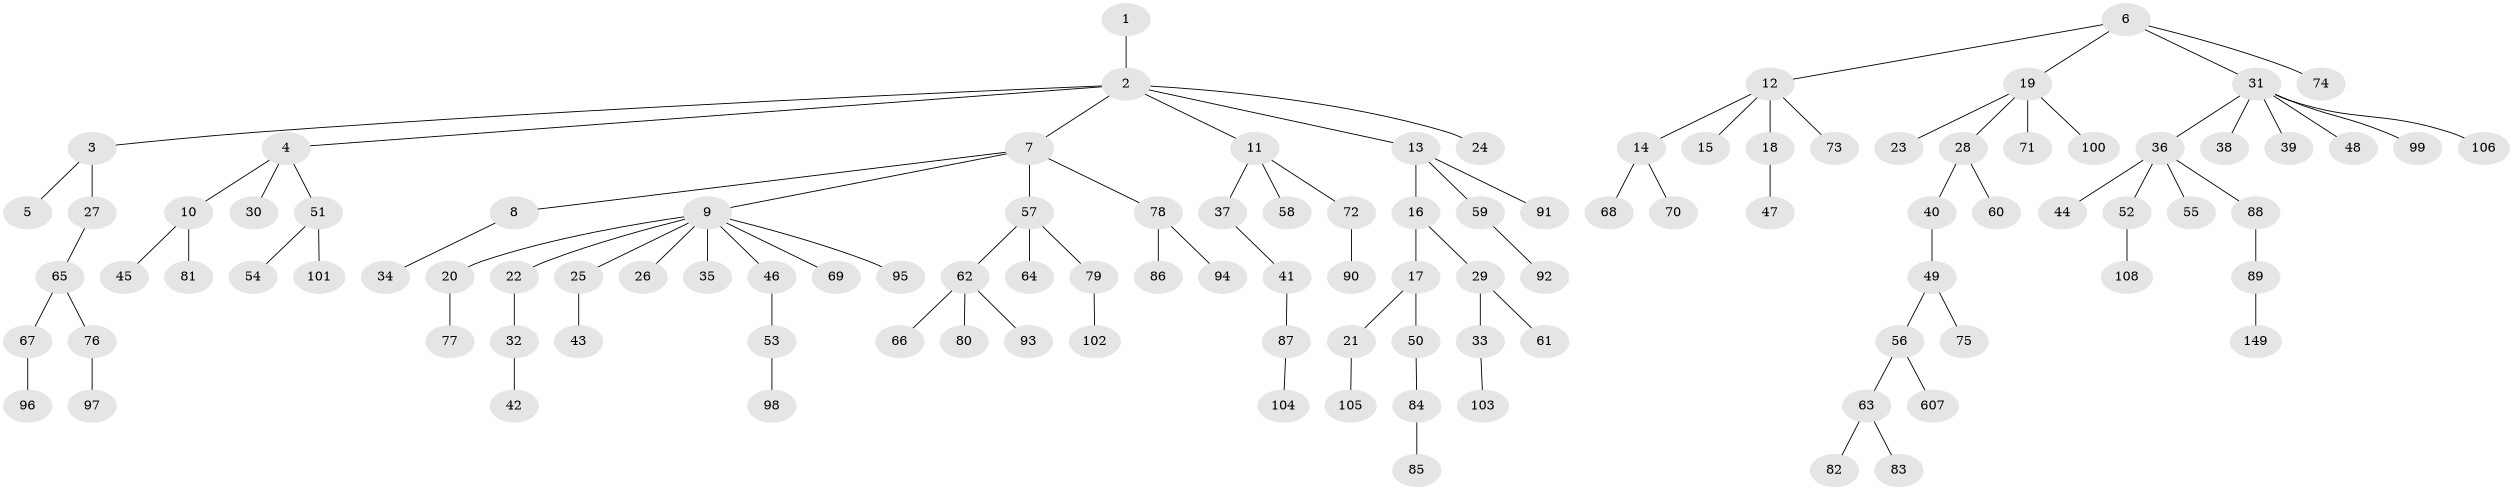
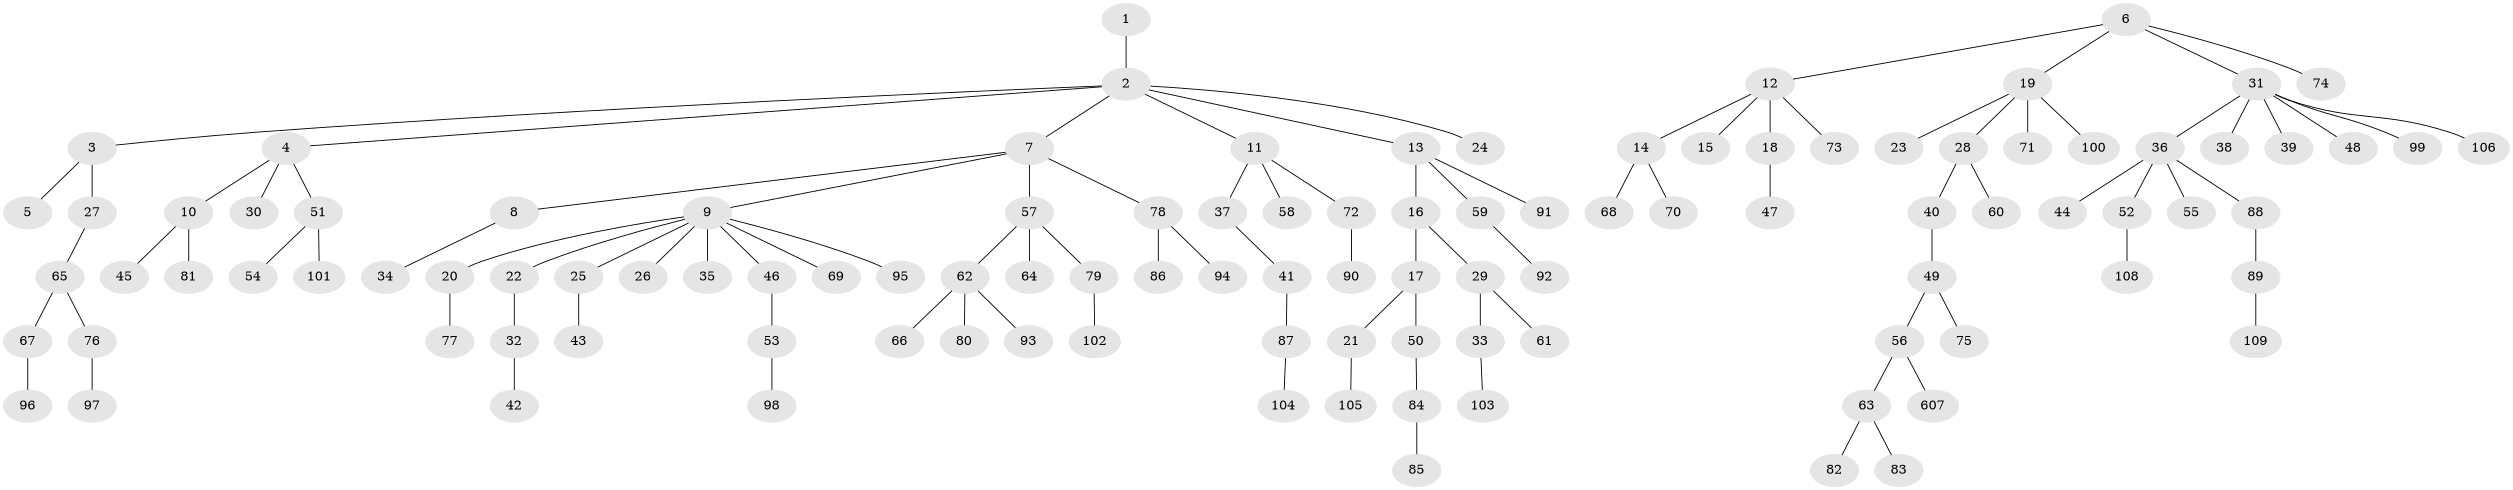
(2256, 342) -> (2256, 342)
